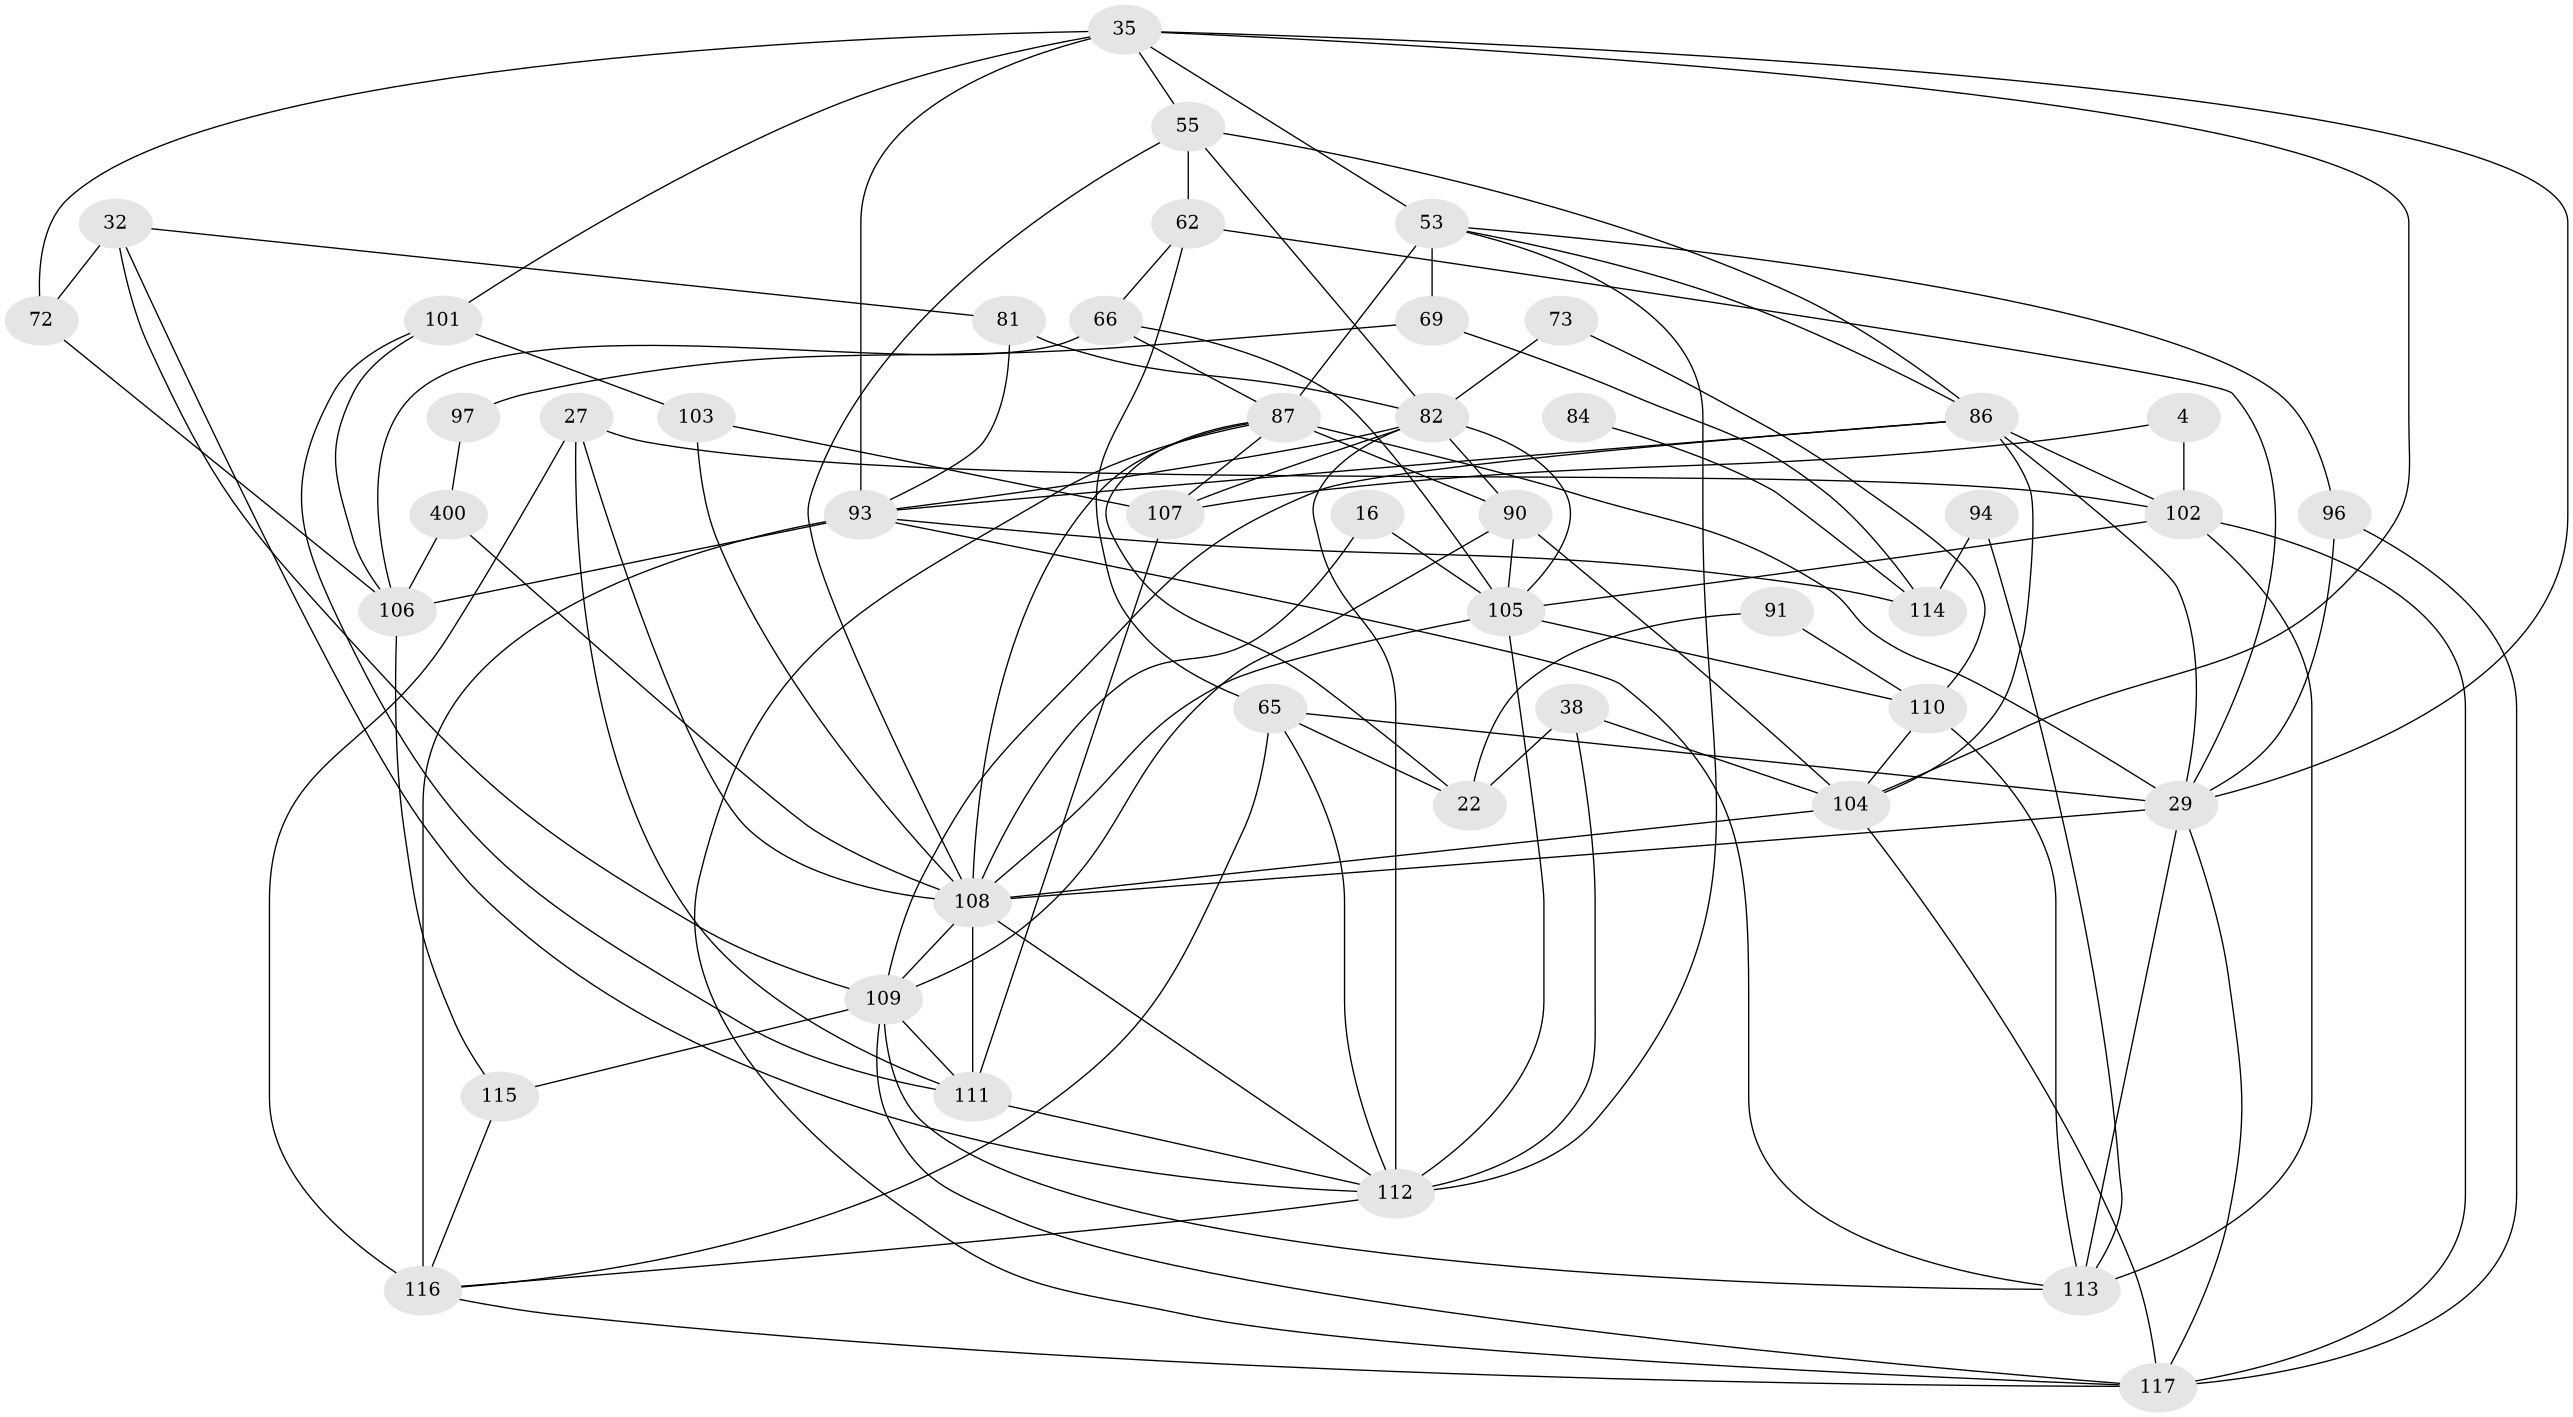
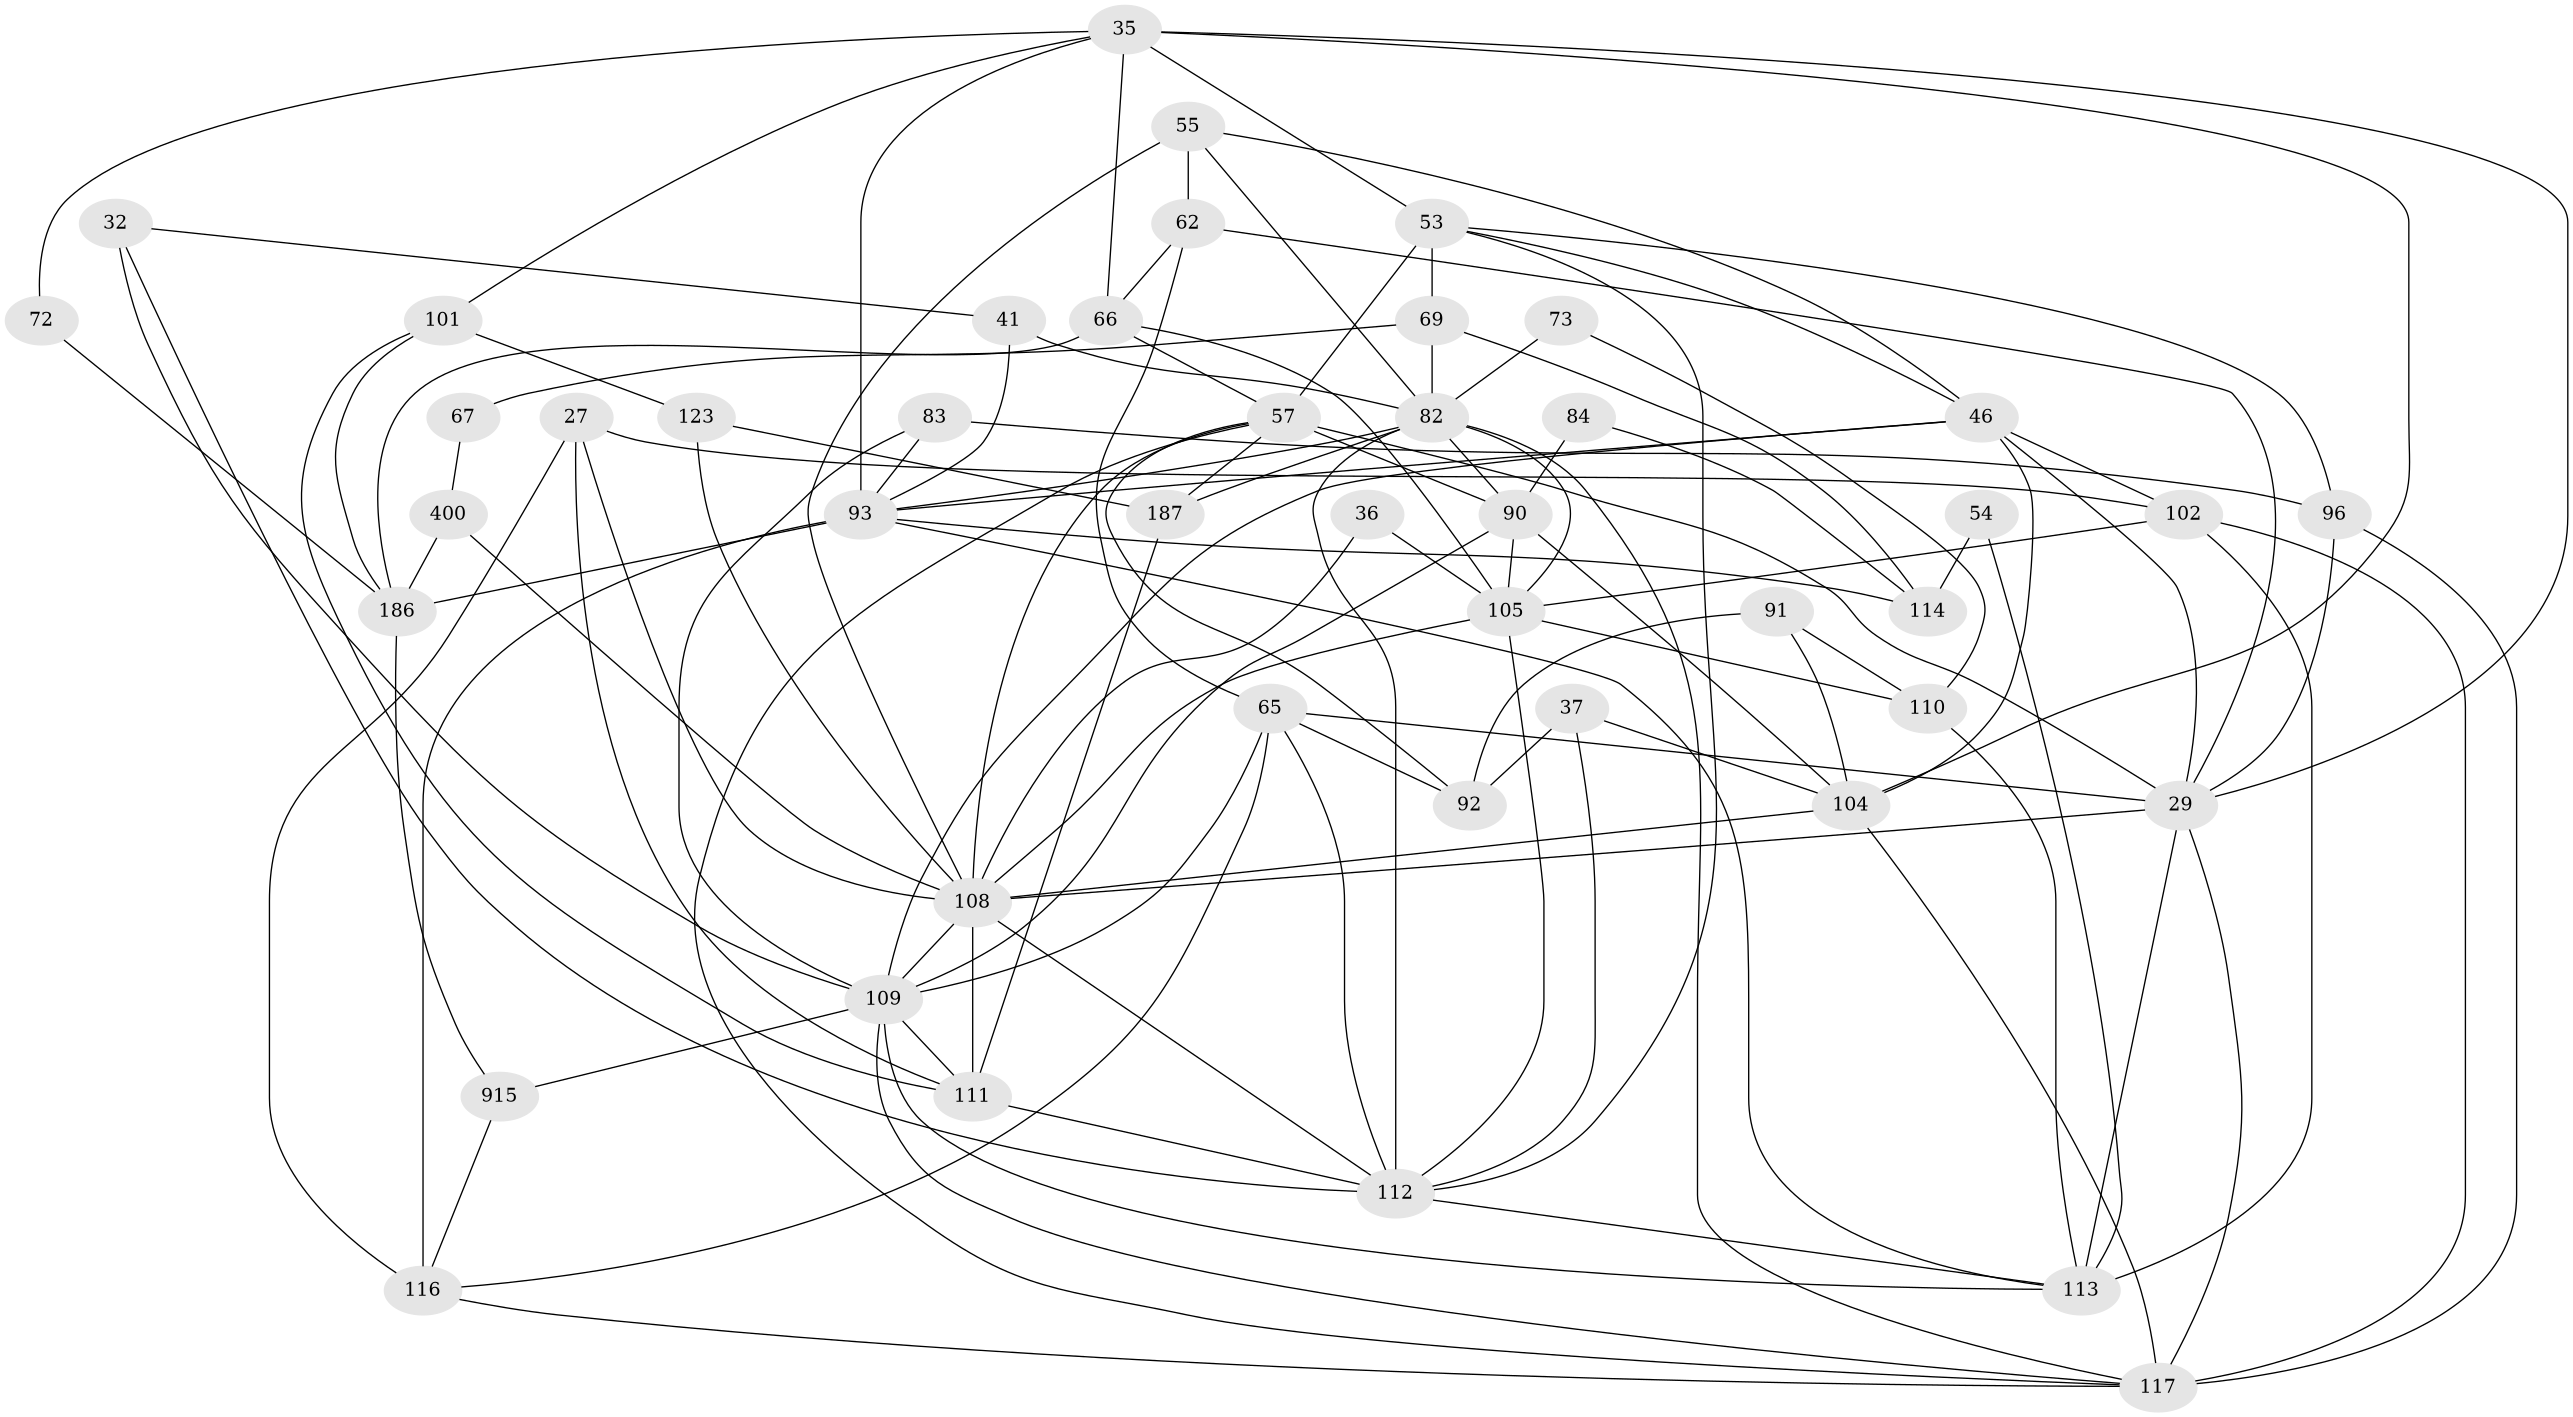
(1157, 78) -> (1115, 181)
(79, 272) -> none
(1009, 321) -> (1009, 321)
none -> (1432, 369)
(463, 418) -> (463, 418)
(697, 418) -> (697, 418)
none -> (935, 418)
(1284, 418) -> (1284, 418)
(1982, 418) -> (1982, 418)
(2184, 418) -> none
none -> (1547, 466)
(1165, 515) -> (1165, 515)
(1367, 515) -> (1367, 515)
(1982, 515) -> (1982, 515)
(397, 612) -> (397, 612)
(1572, 709) -> (1572, 709)
(1889, 757) -> (1826, 705)
(1470, 806) -> (1470, 806)
none -> (1130, 912)
none -> (1698, 999)
(500, 1097) -> (500, 1097)
(910, 1247) -> (1754, 1244)
